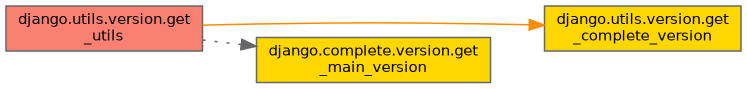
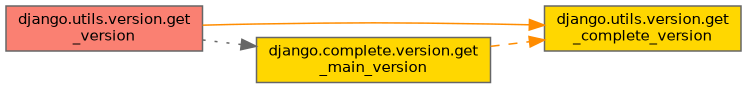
(104, 28) -> (104, 28)
none -> (510, 44)
